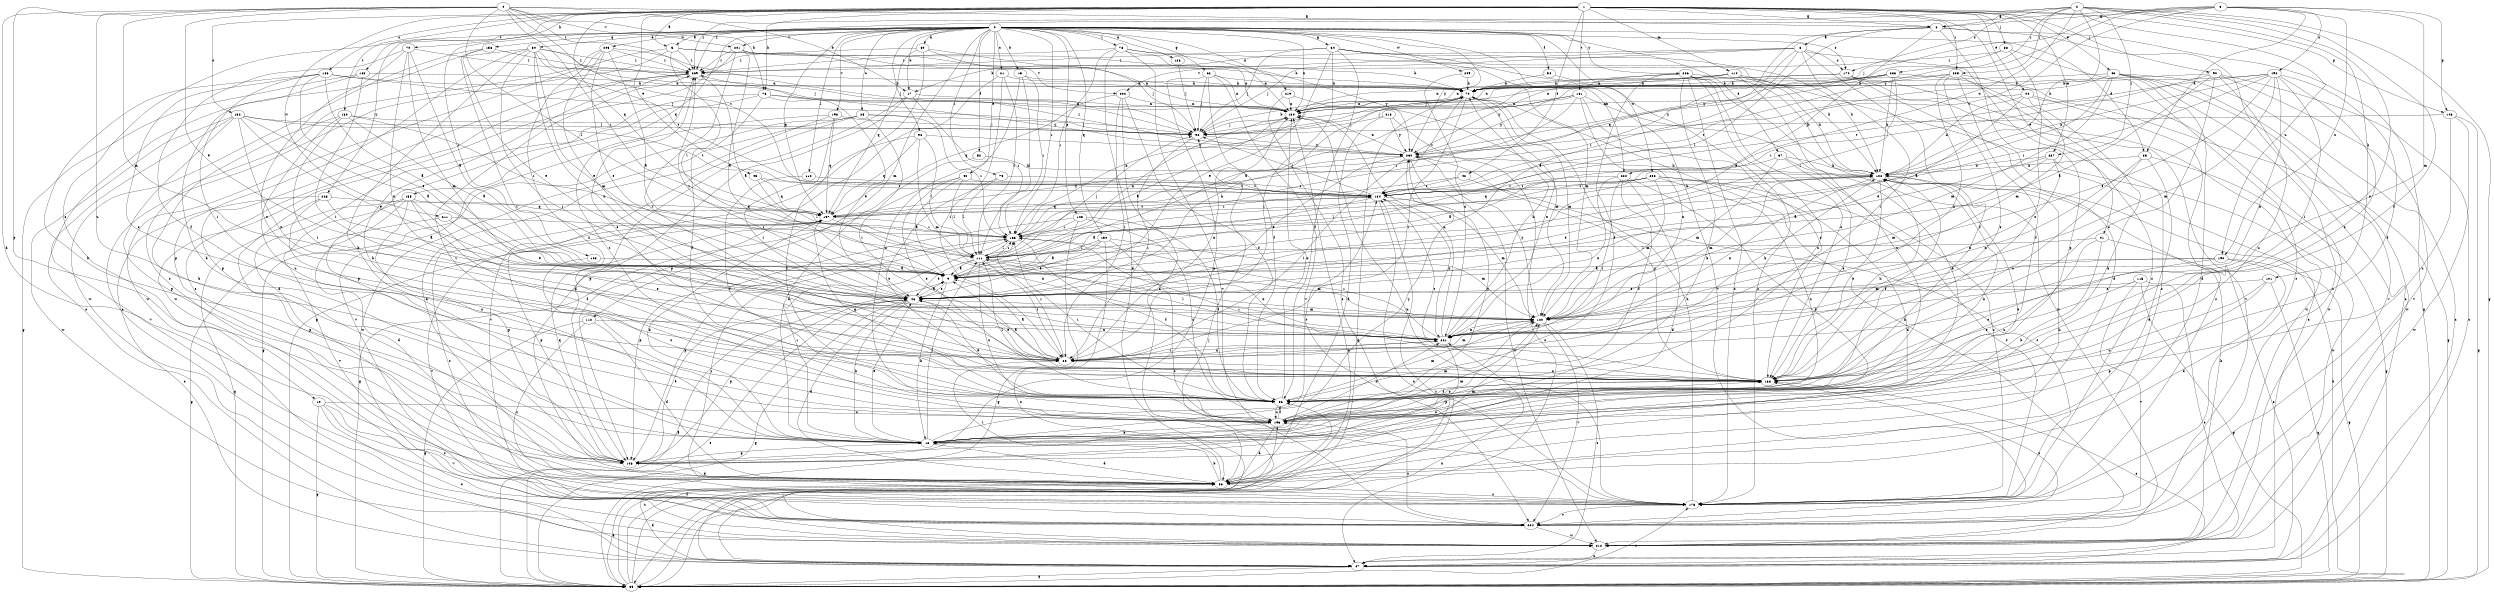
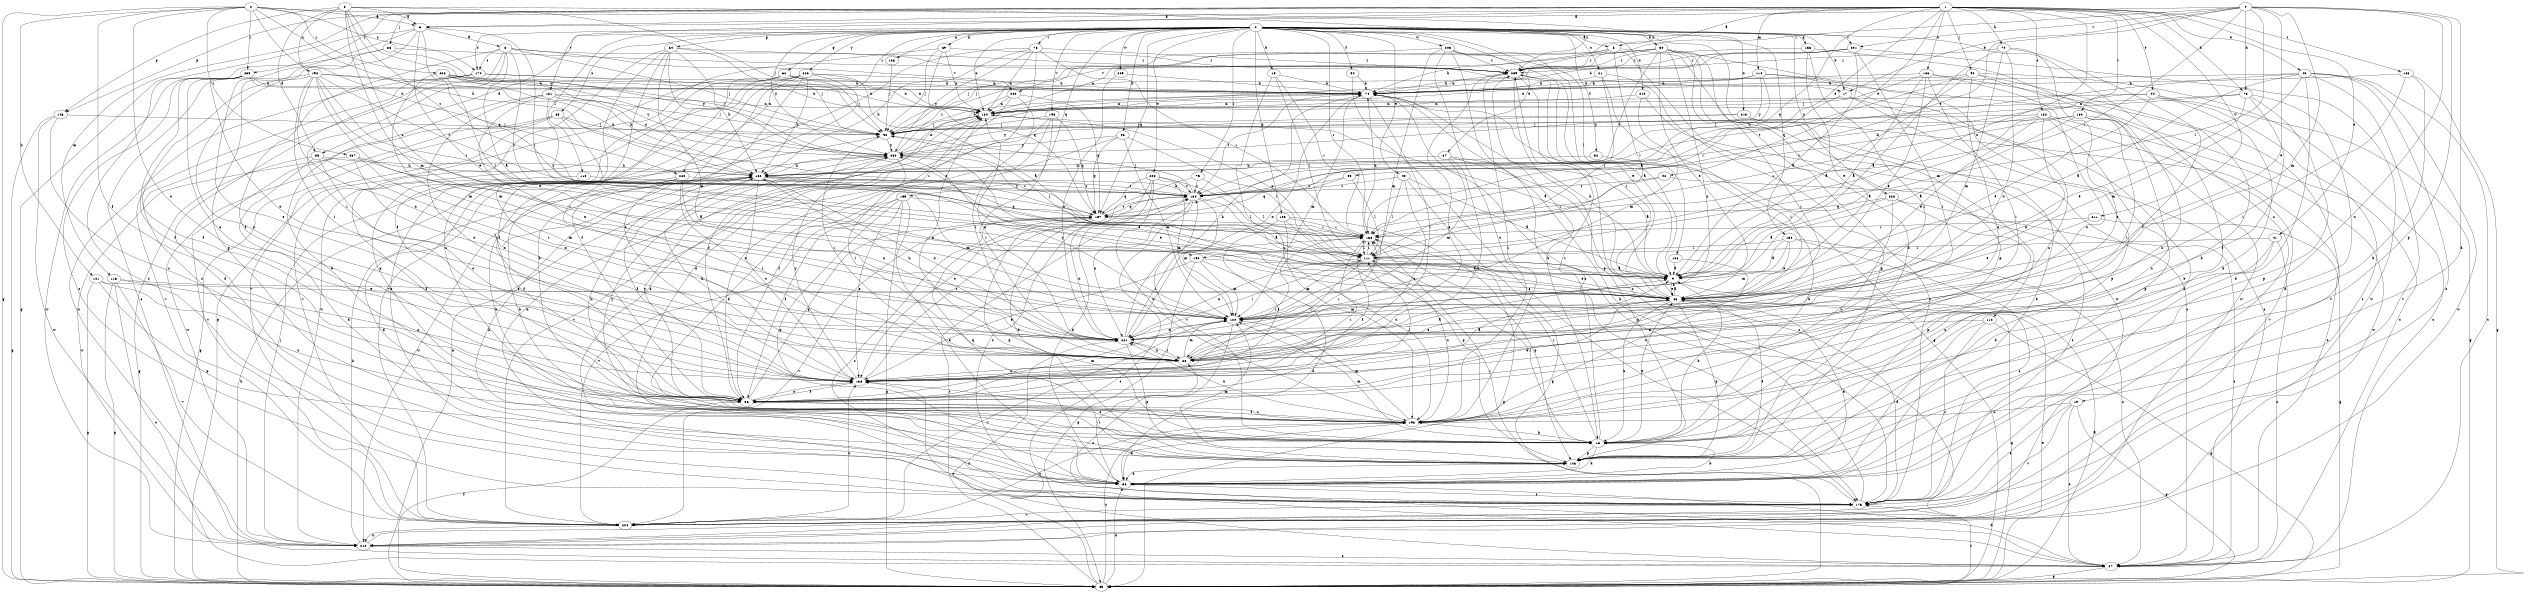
(2023, 23) -> (916, 9)
none -> (1658, 36)
